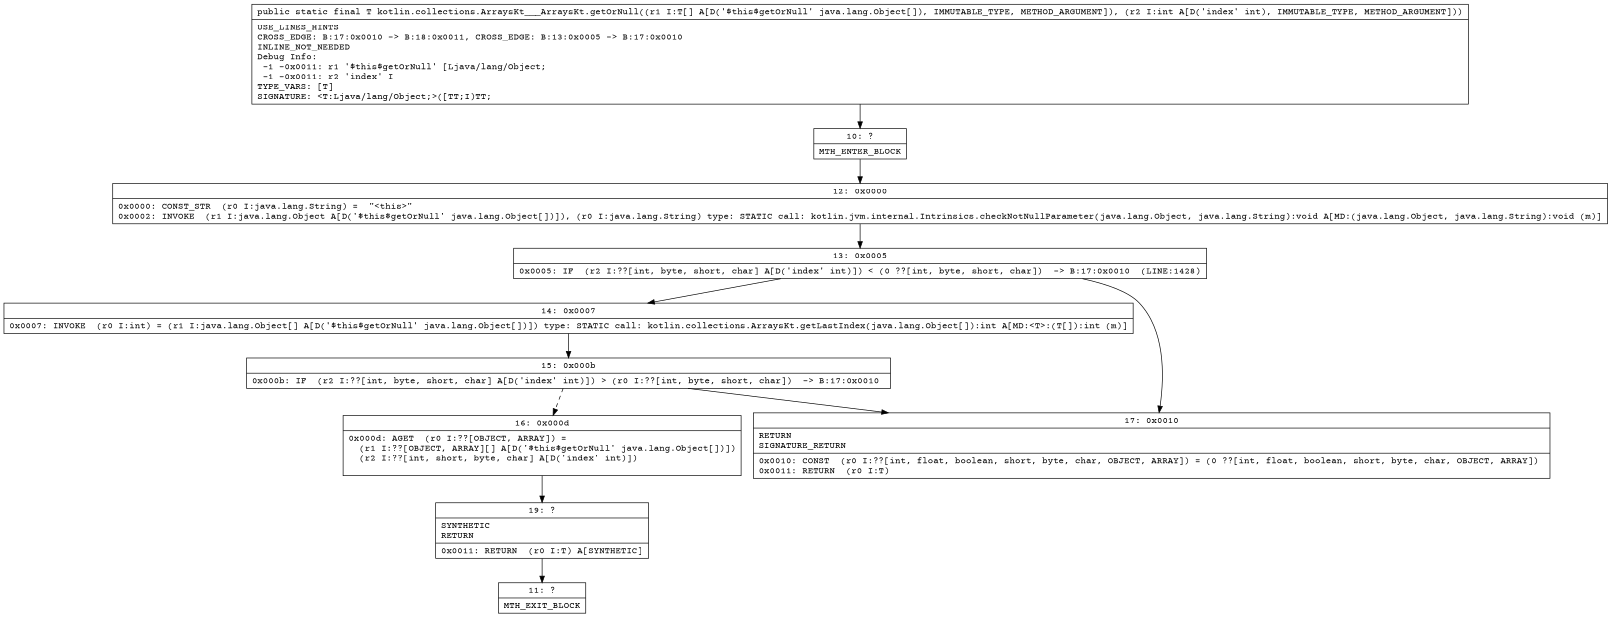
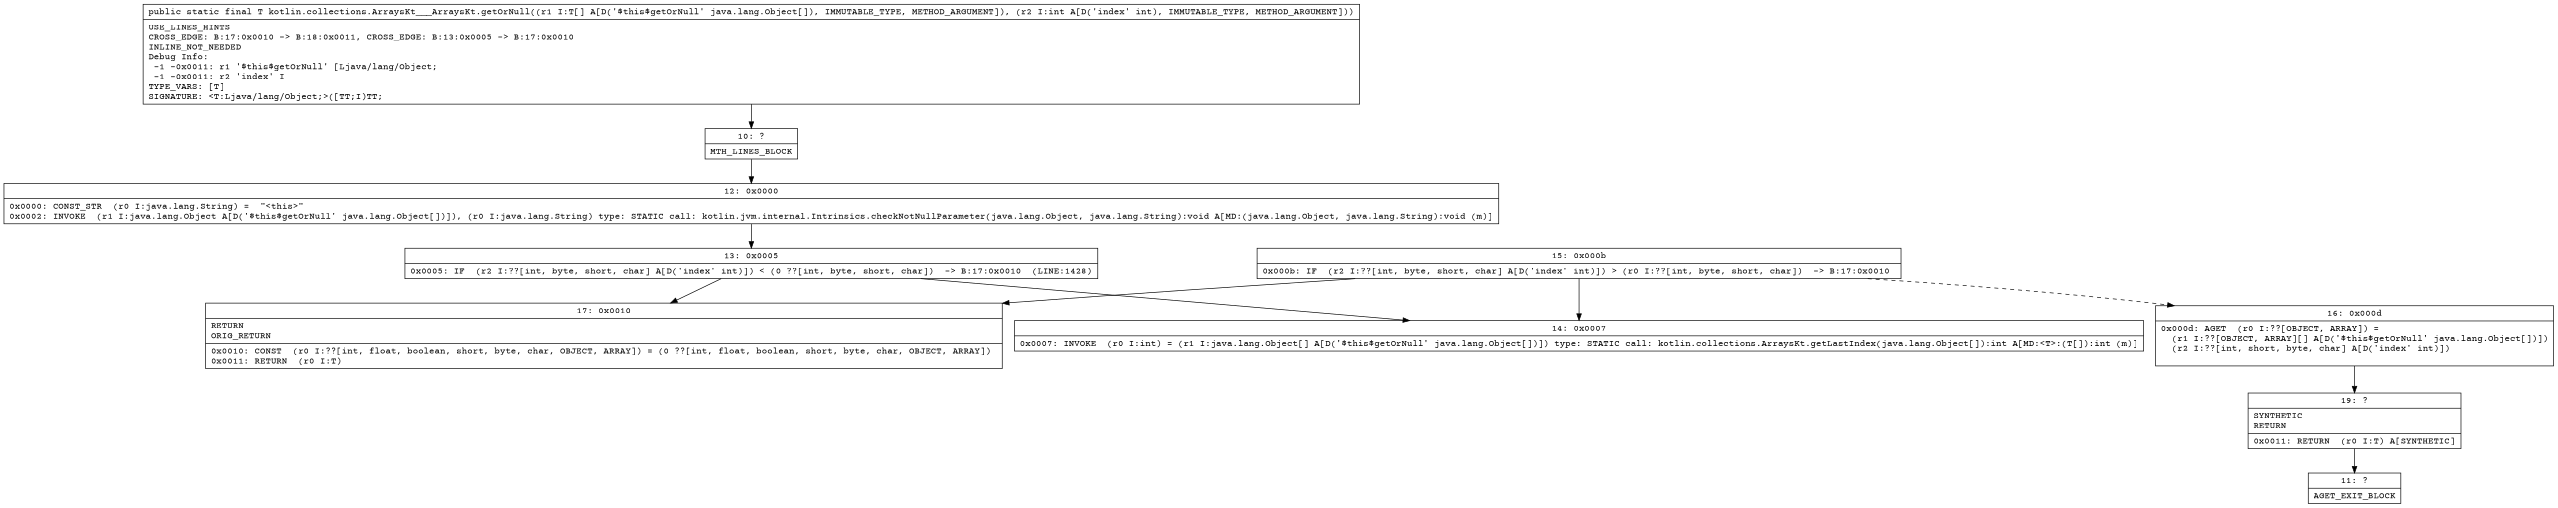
(860, 151) -> (751, 151)
(569, 342) -> (1579, 296)
(803, 445) -> (241, 336)
(542, 605) -> (2355, 496)
